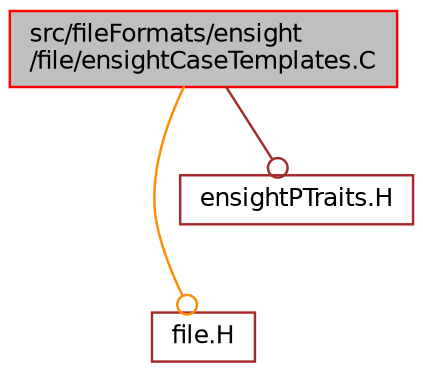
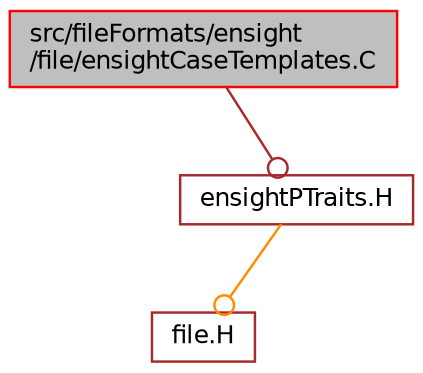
(155, 191) -> (256, 260)
